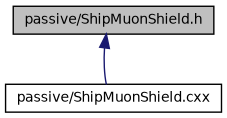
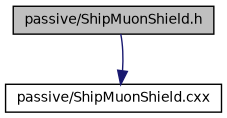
(104, 66) -> (123, 52)
